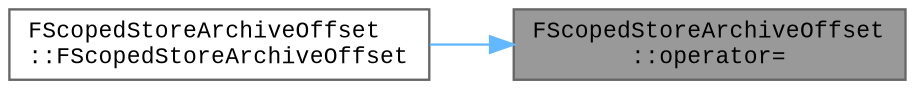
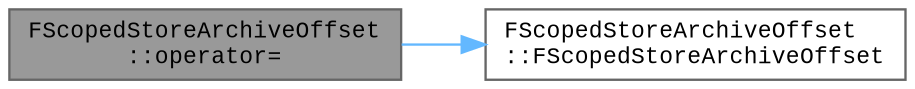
(460, 45) -> (432, 45)
